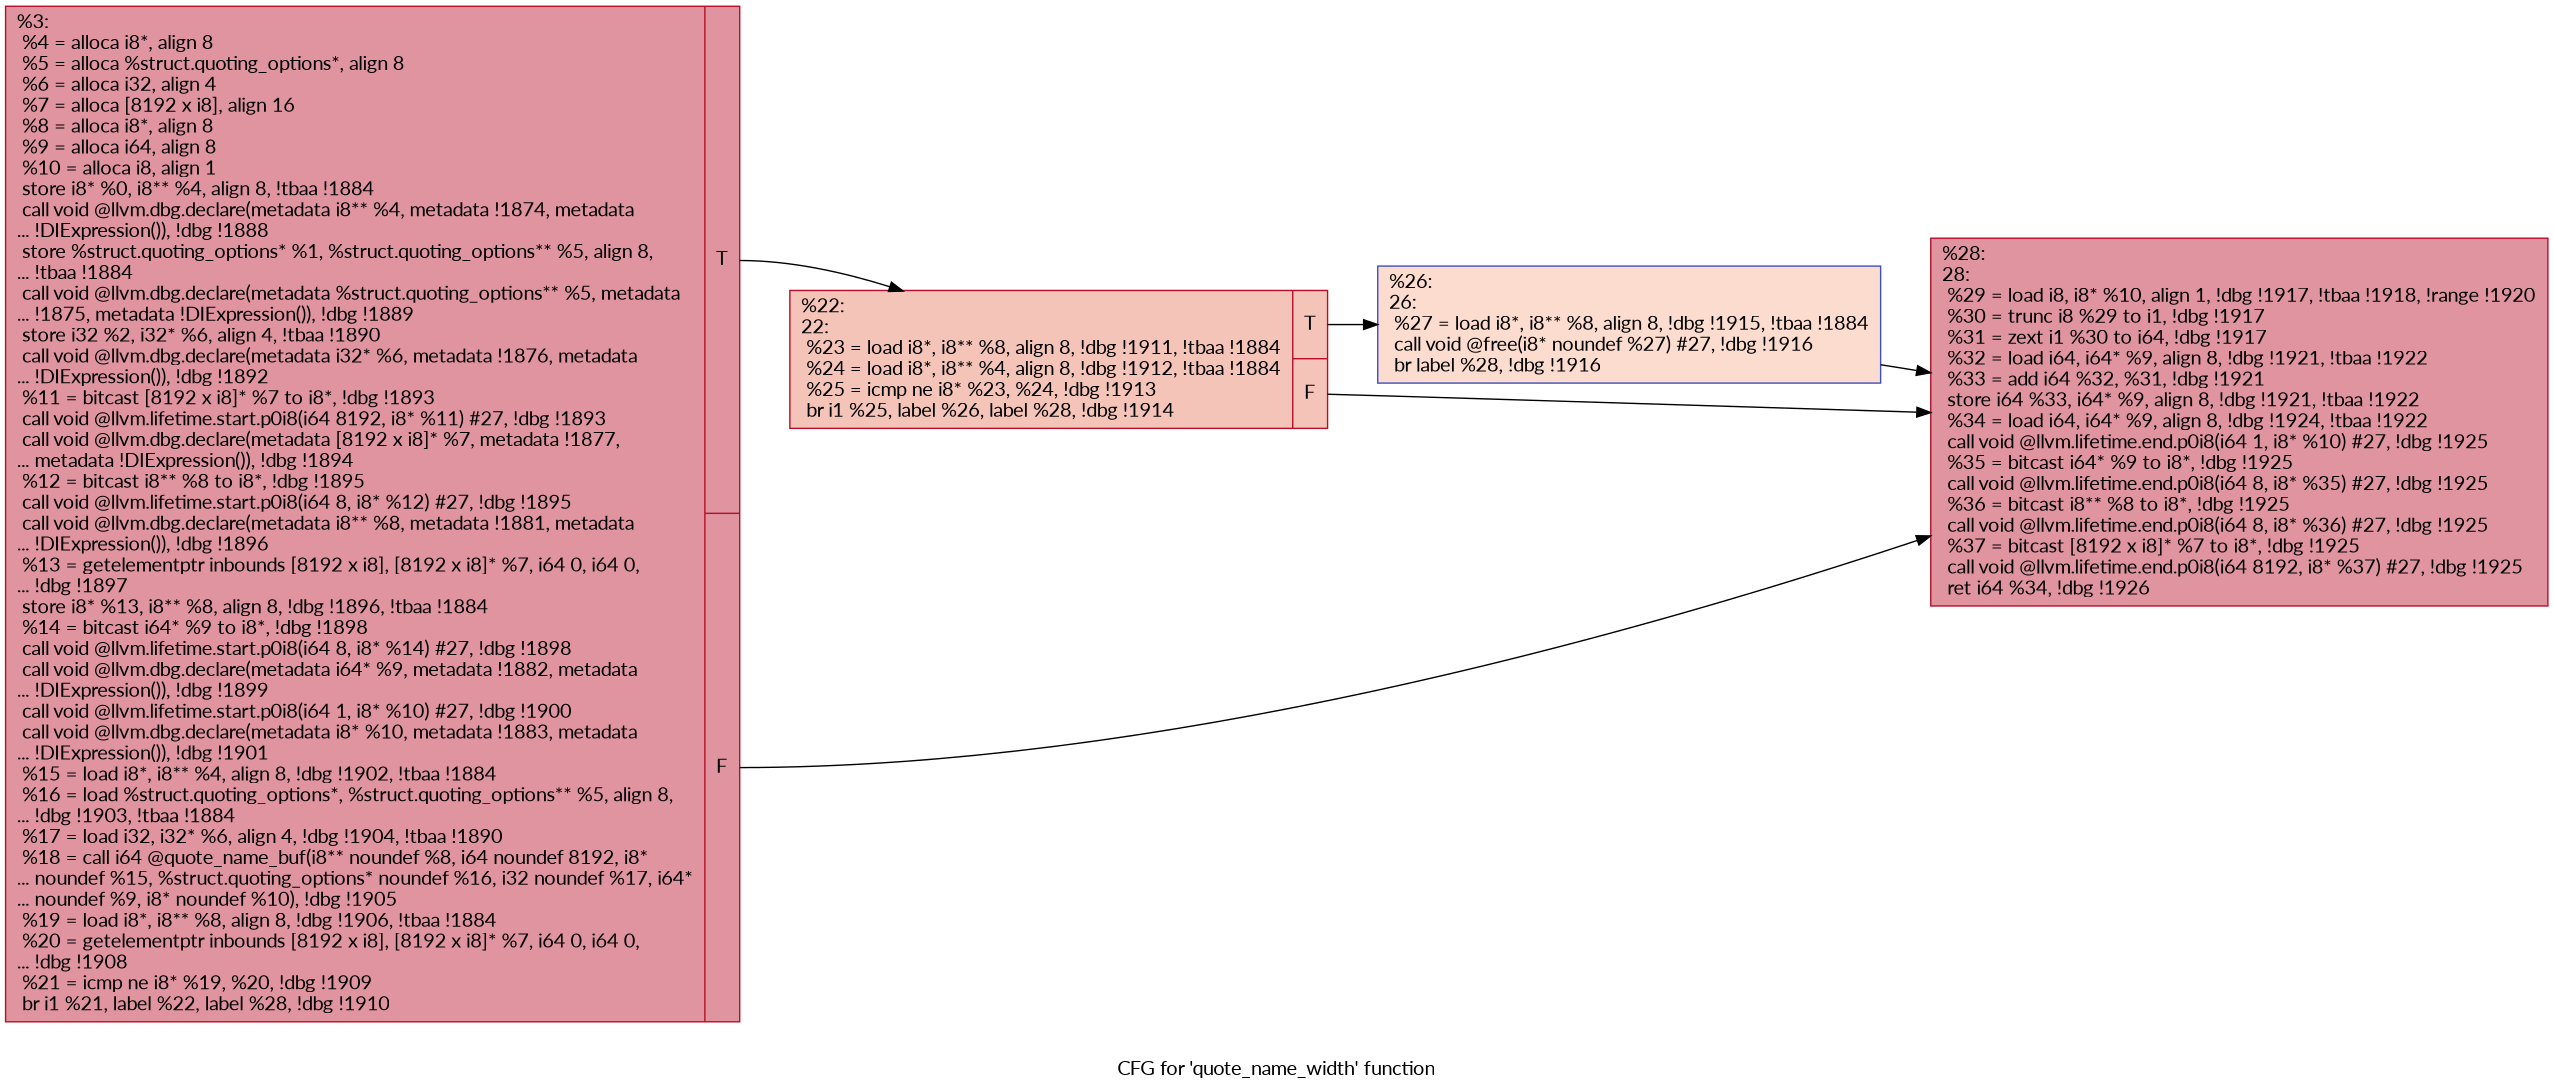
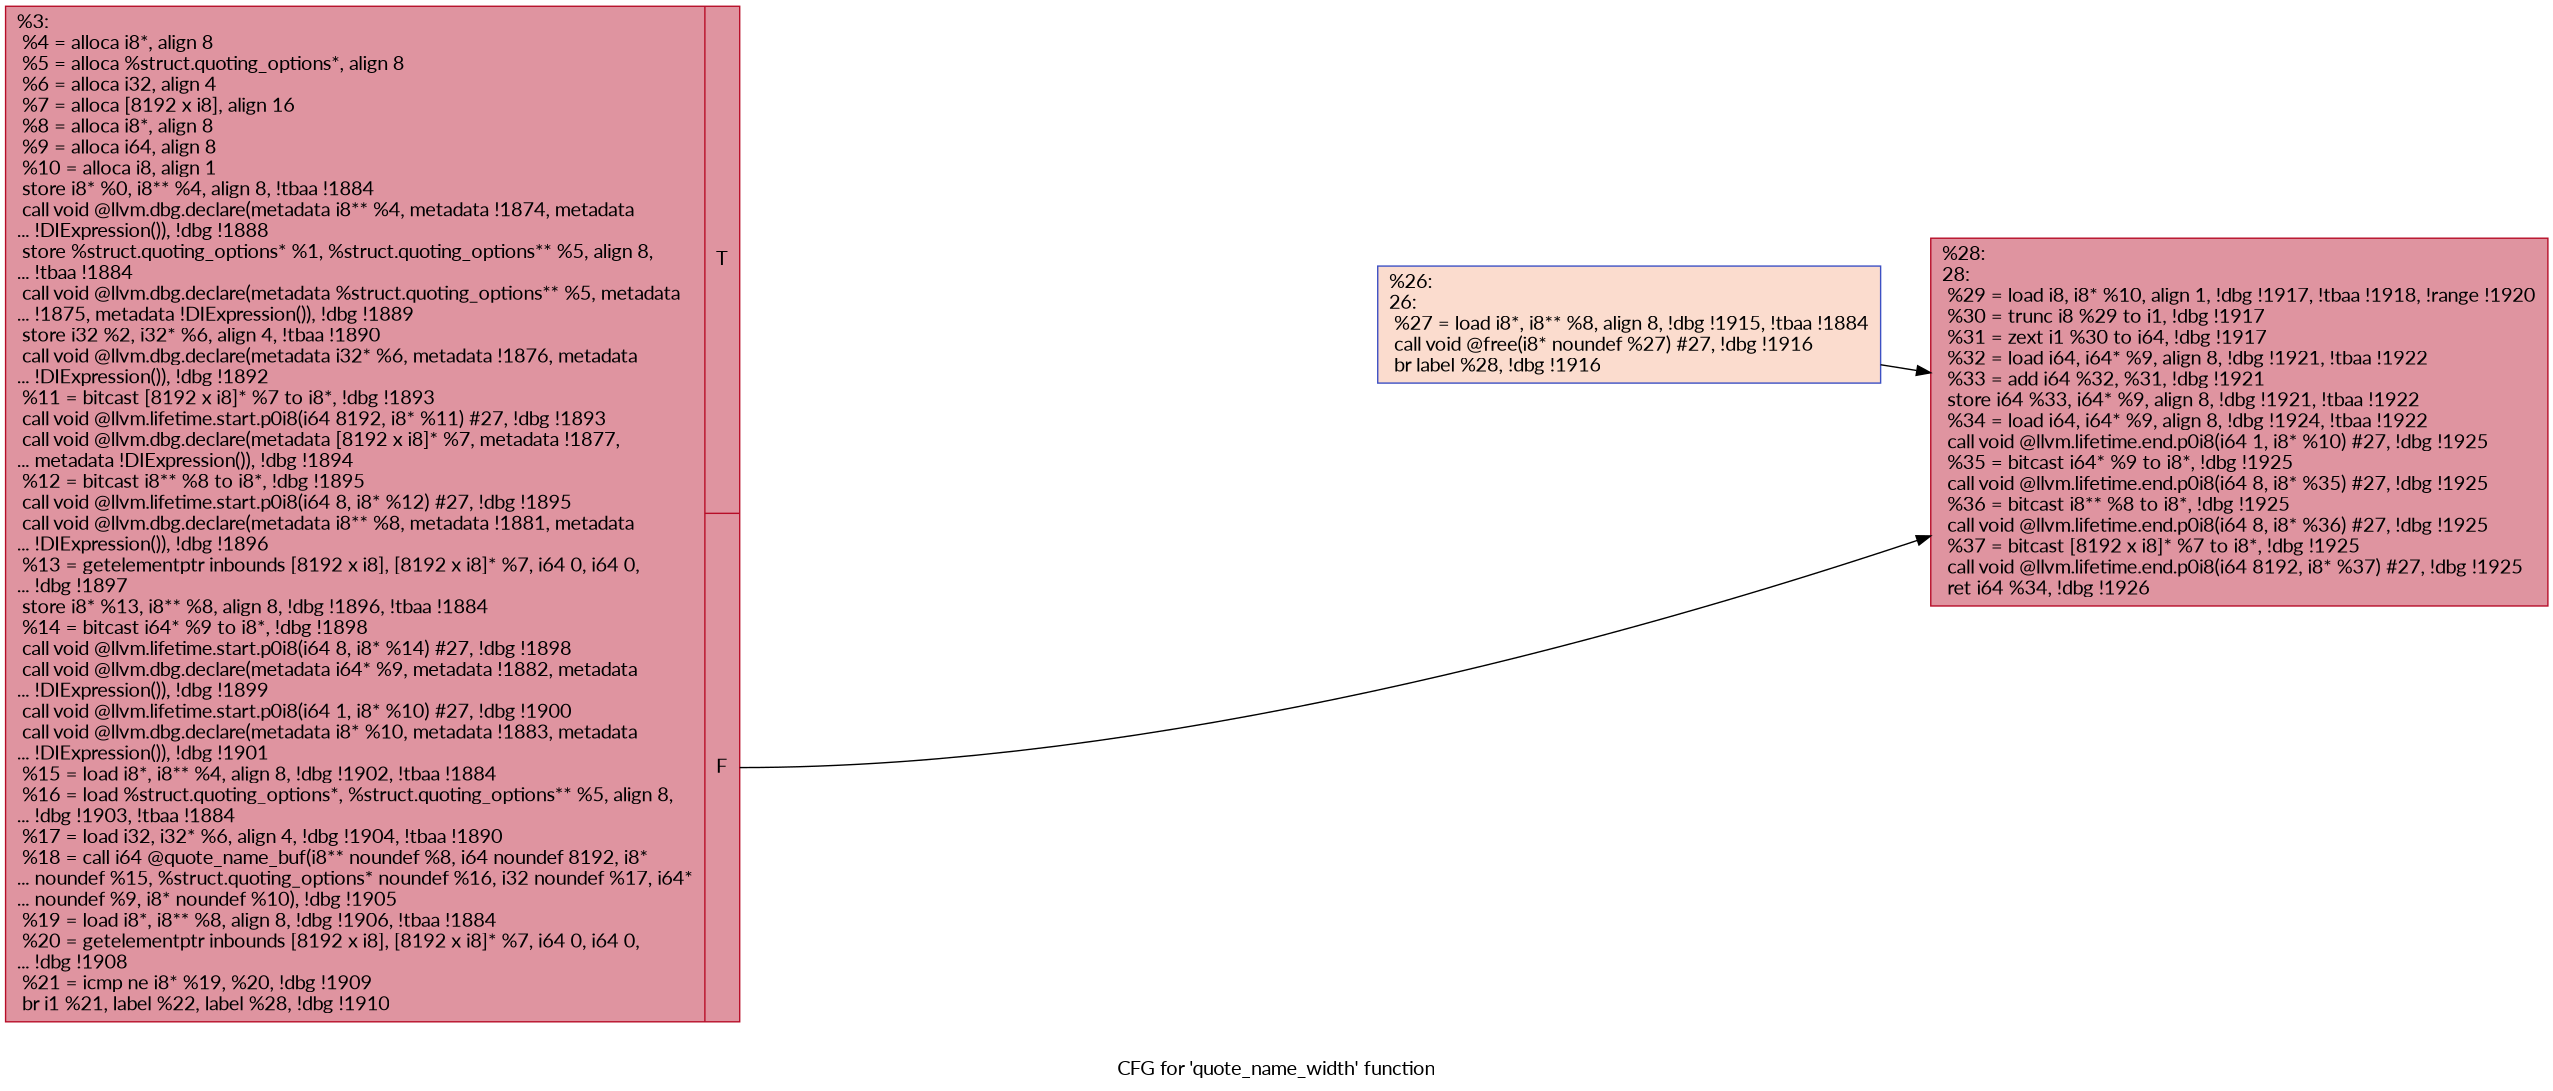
(1059, 359) -> none
